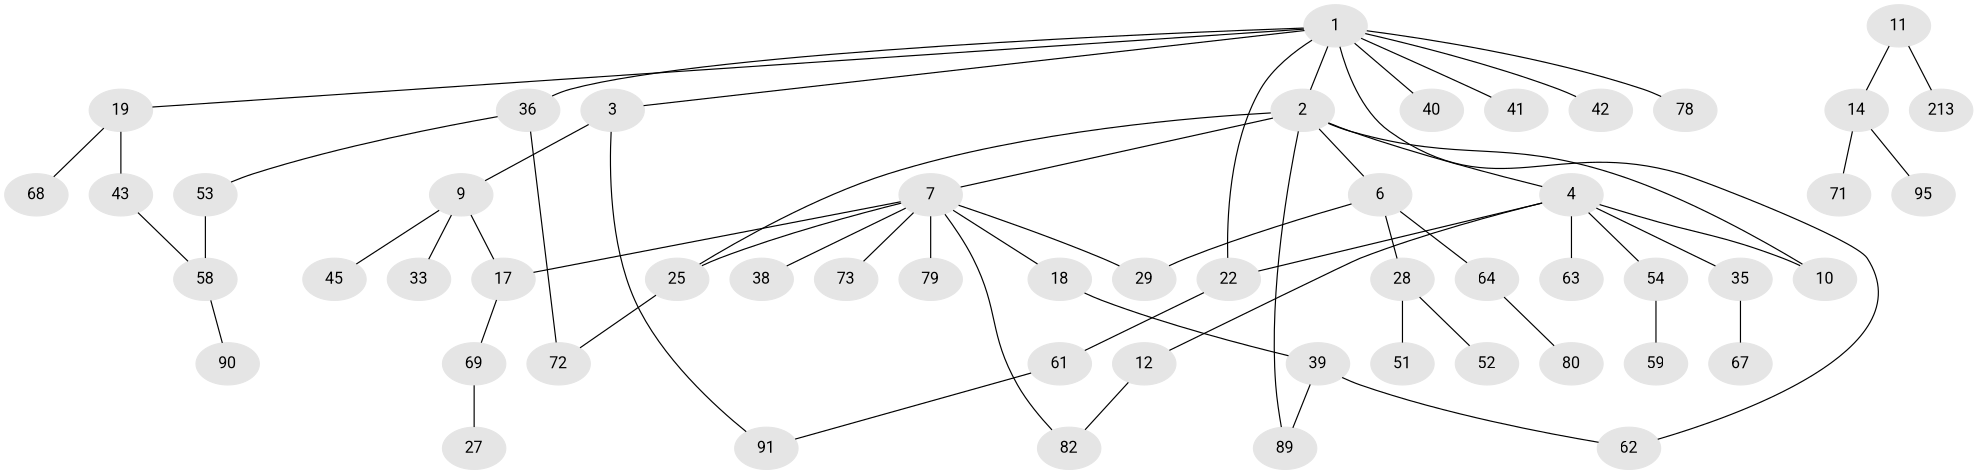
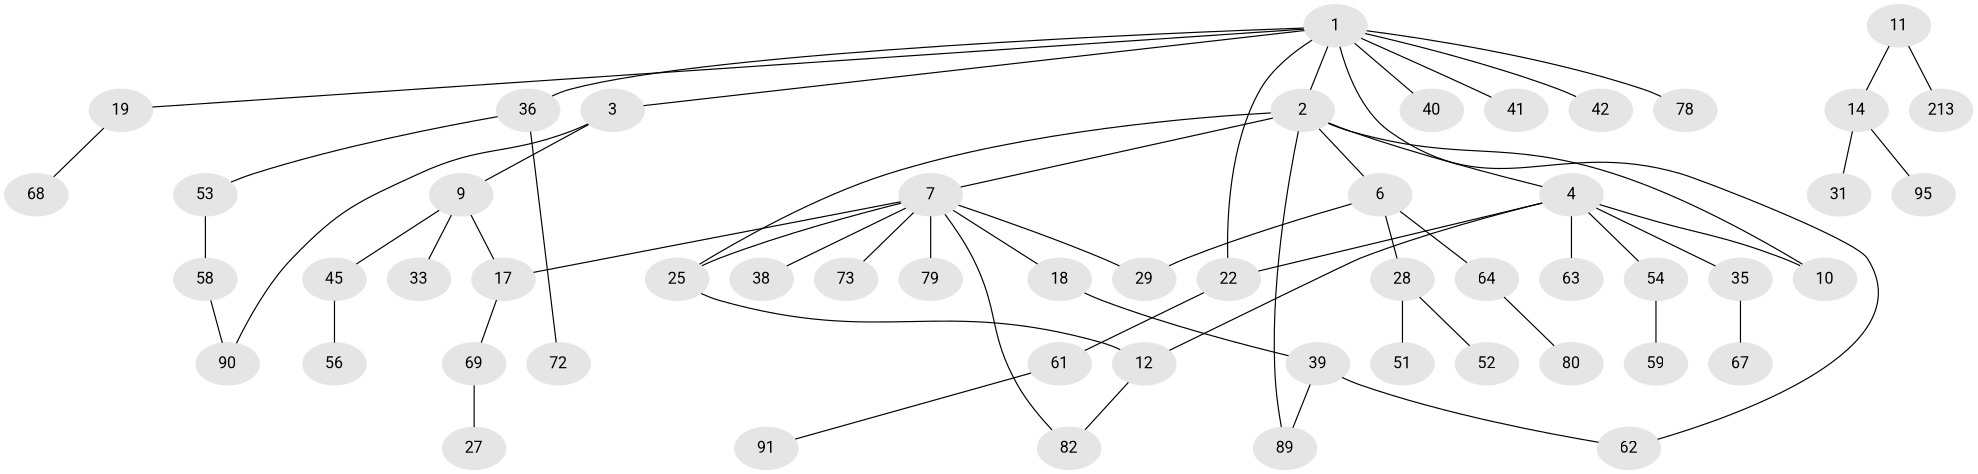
(121, 195) -> none
(1839, 195) -> (1839, 195)
(632, 293) -> (383, 190)
(618, 321) -> (911, 322)
none -> (334, 364)
